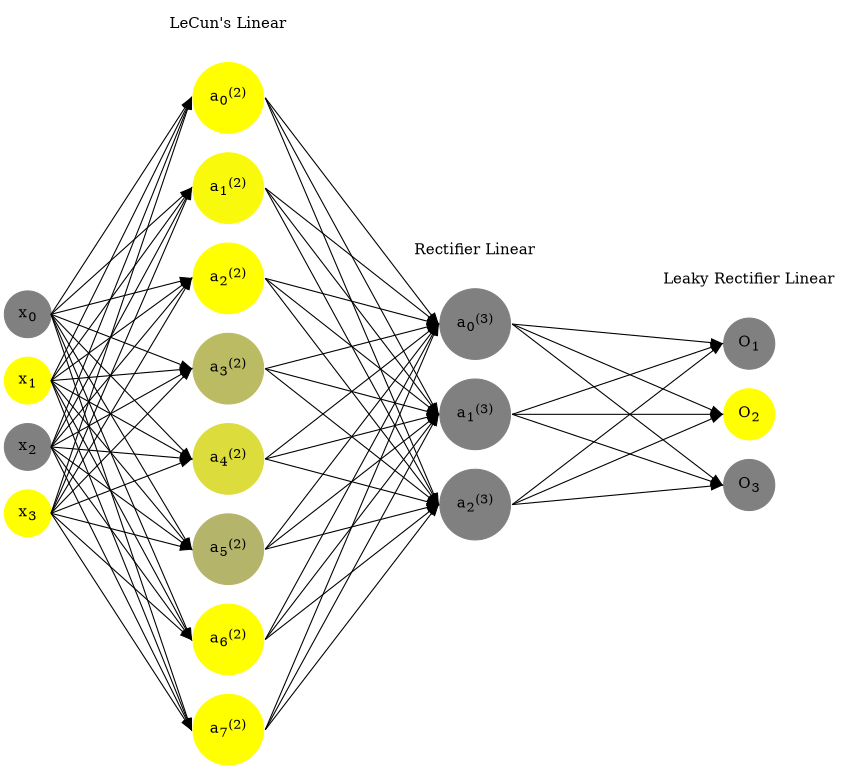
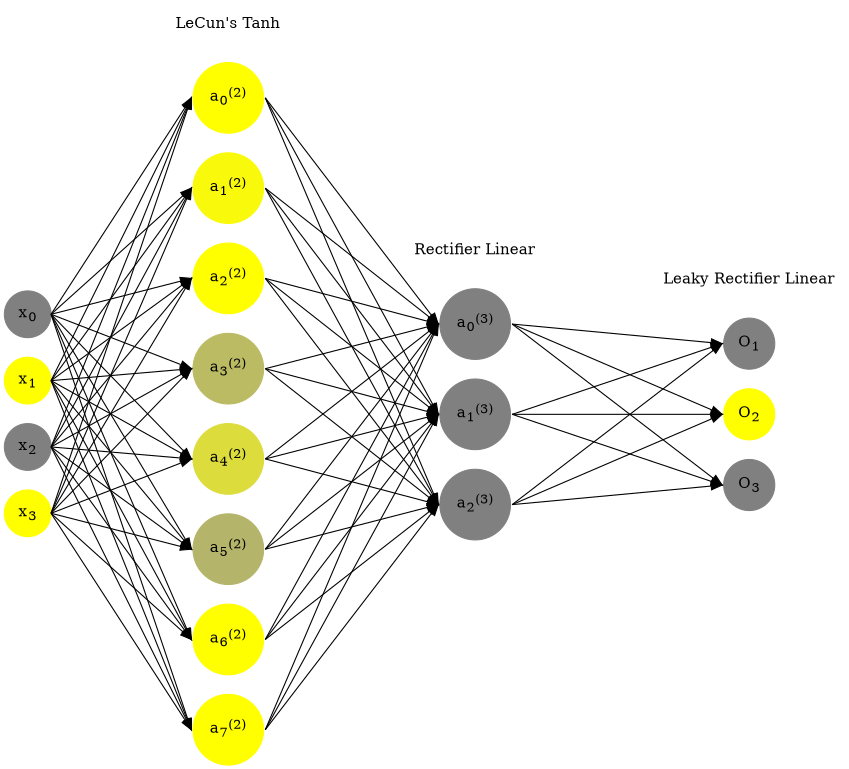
(228, 24) -> (228, 24)
